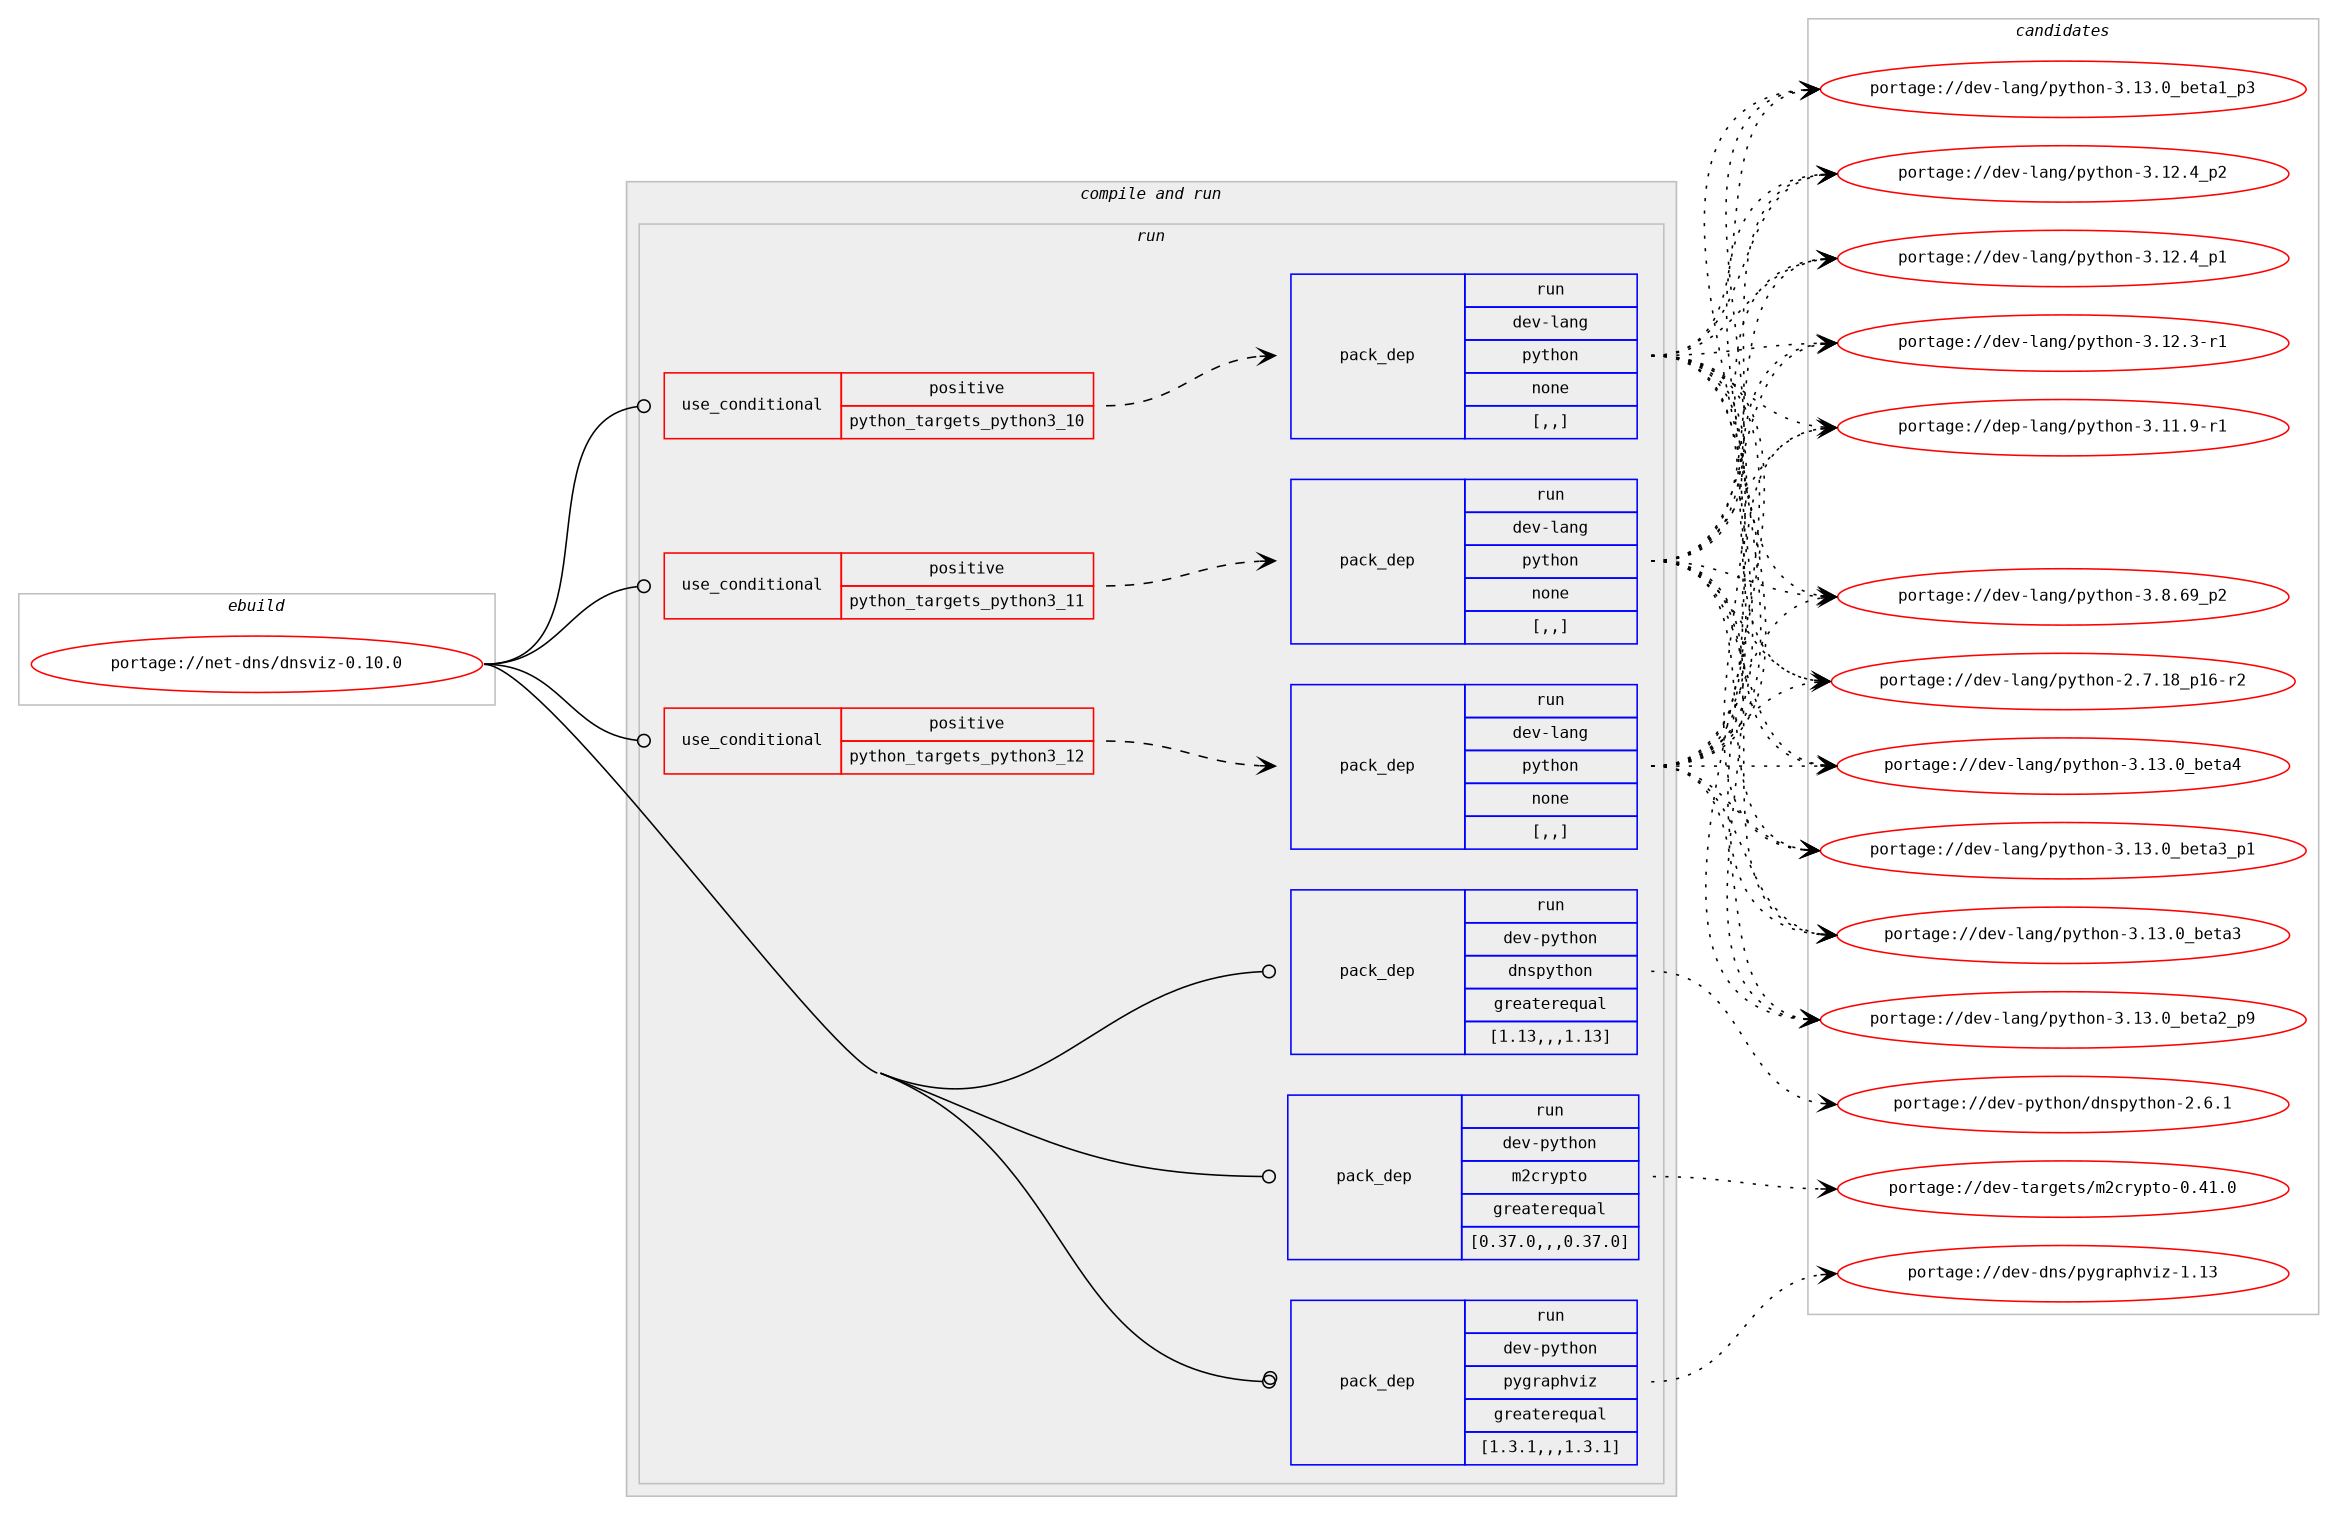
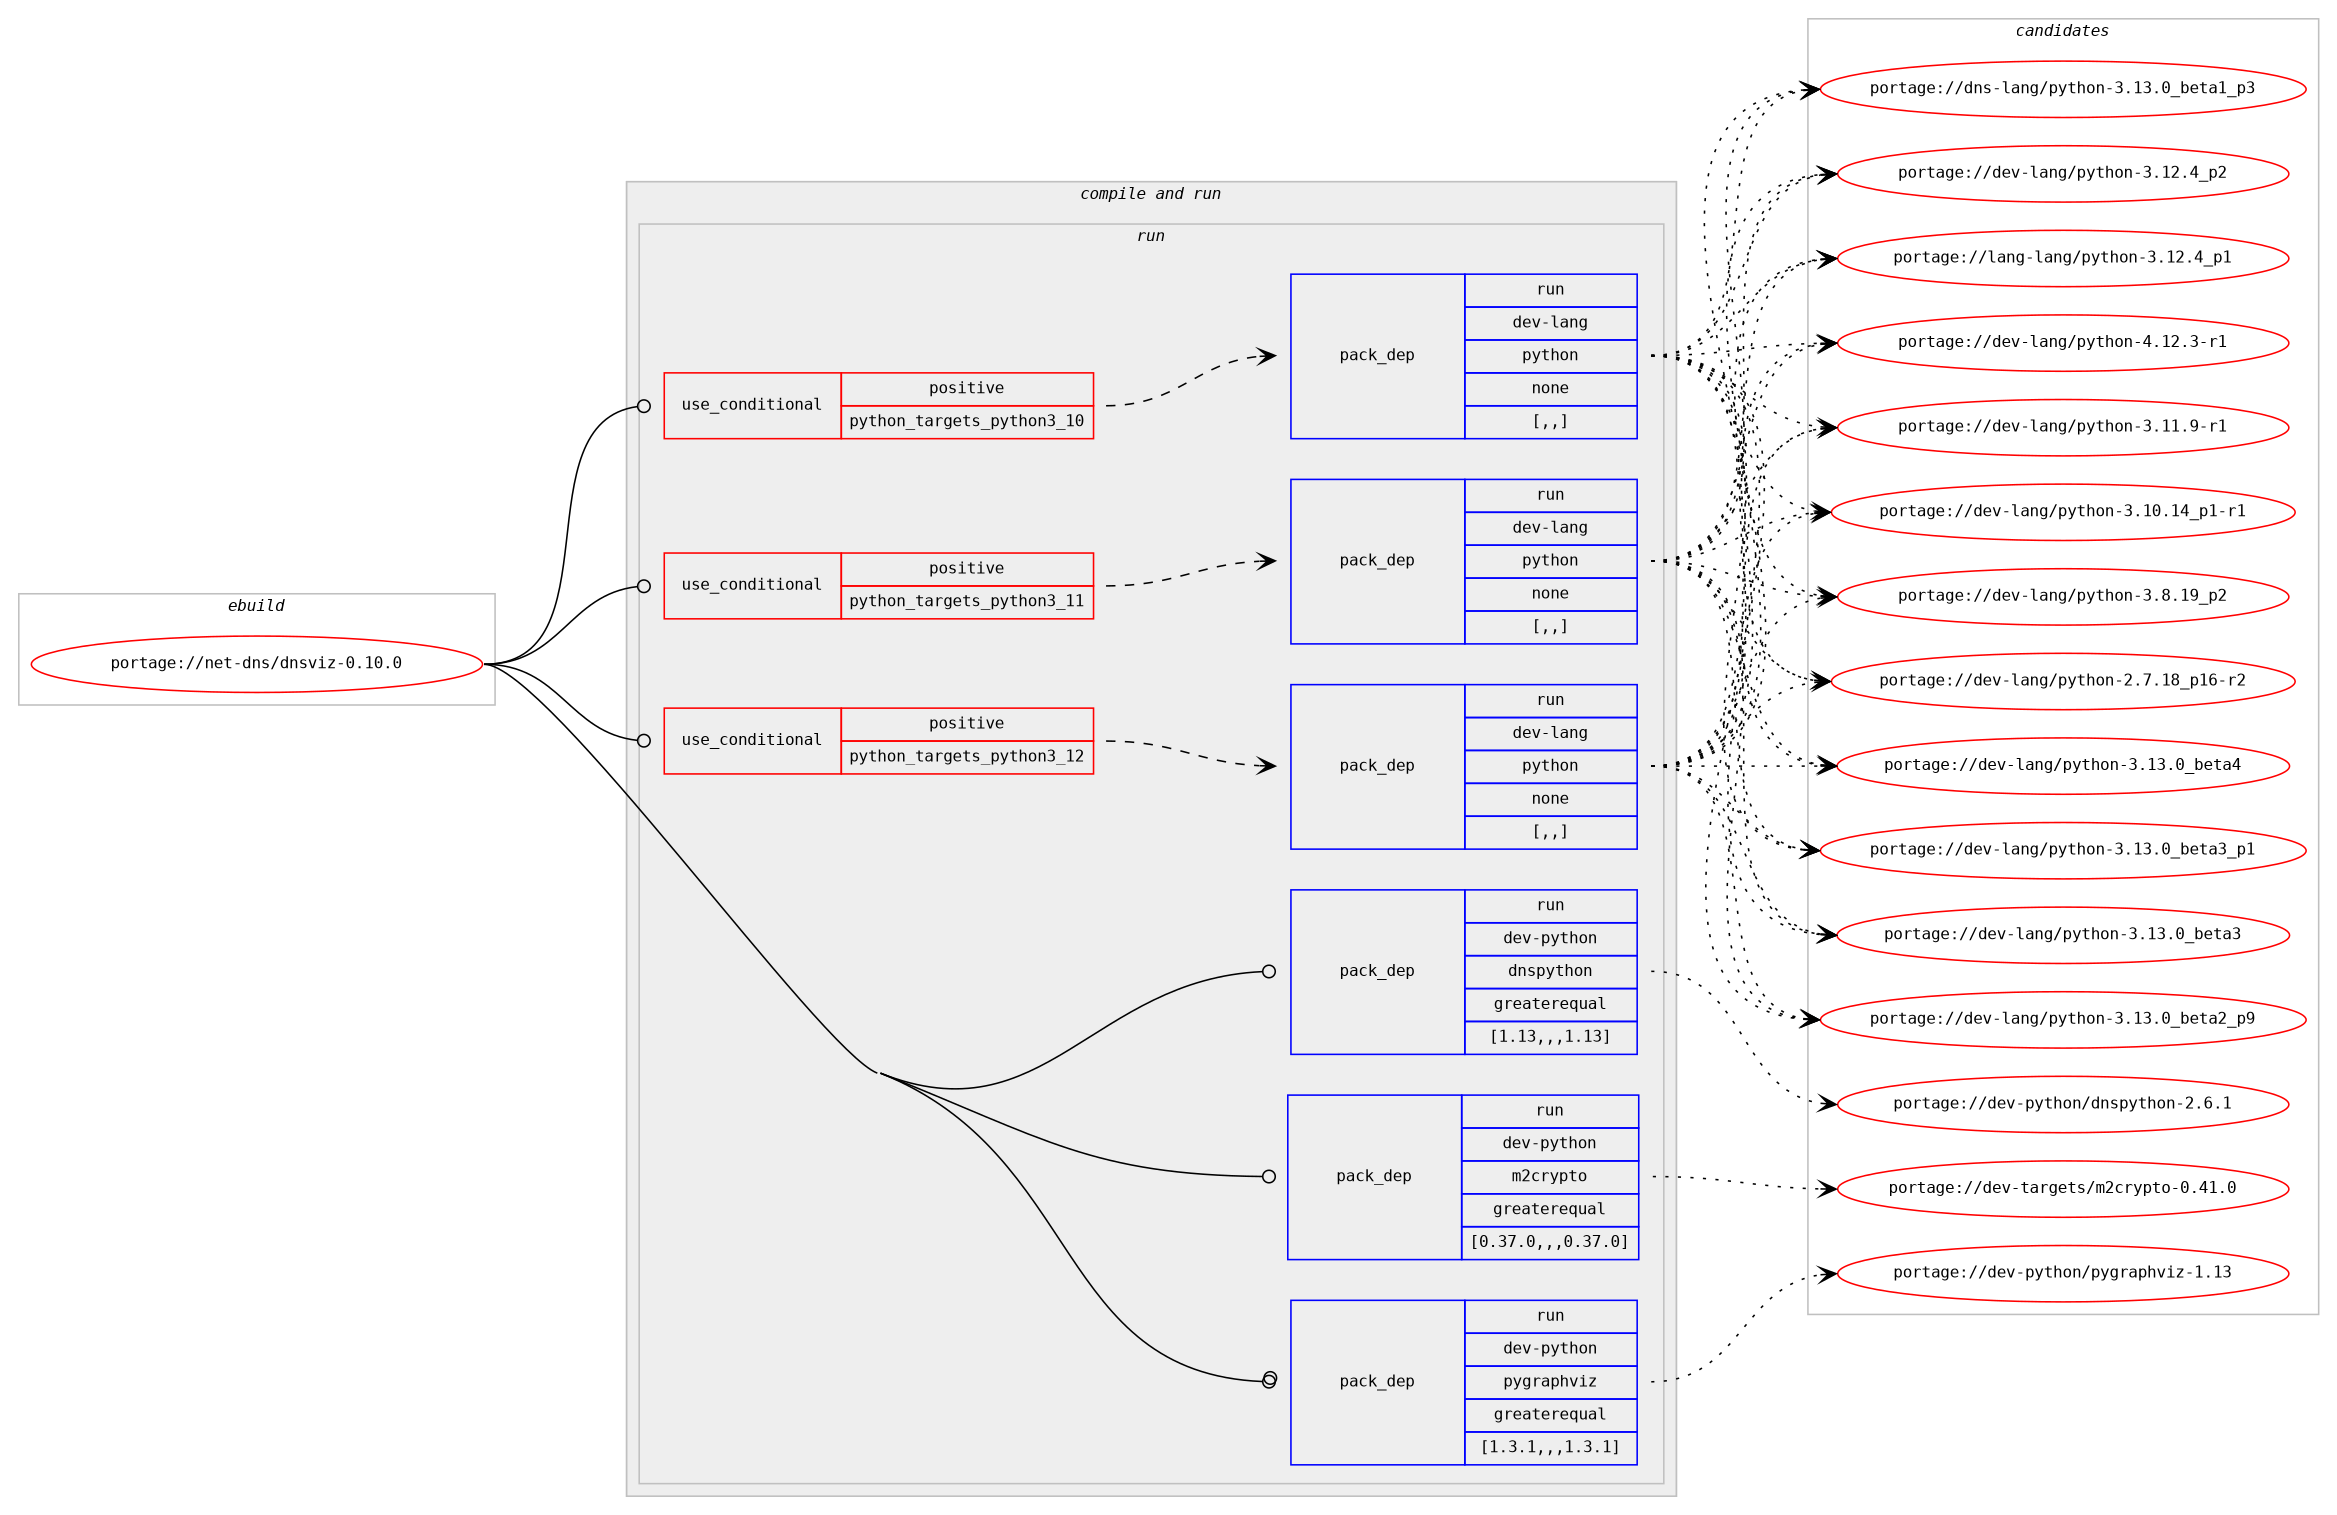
(2063, 89) -> (2063, 89)
(2063, 258) -> (2063, 258)
(2063, 343) -> (2063, 343)
(2063, 428) -> (2063, 428)
none -> (2063, 512)
(2063, 597) -> (2063, 597)
(2063, 1274) -> (2063, 1274)
